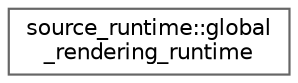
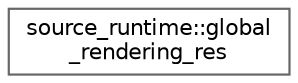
(149, 42) -> (149, 42)
